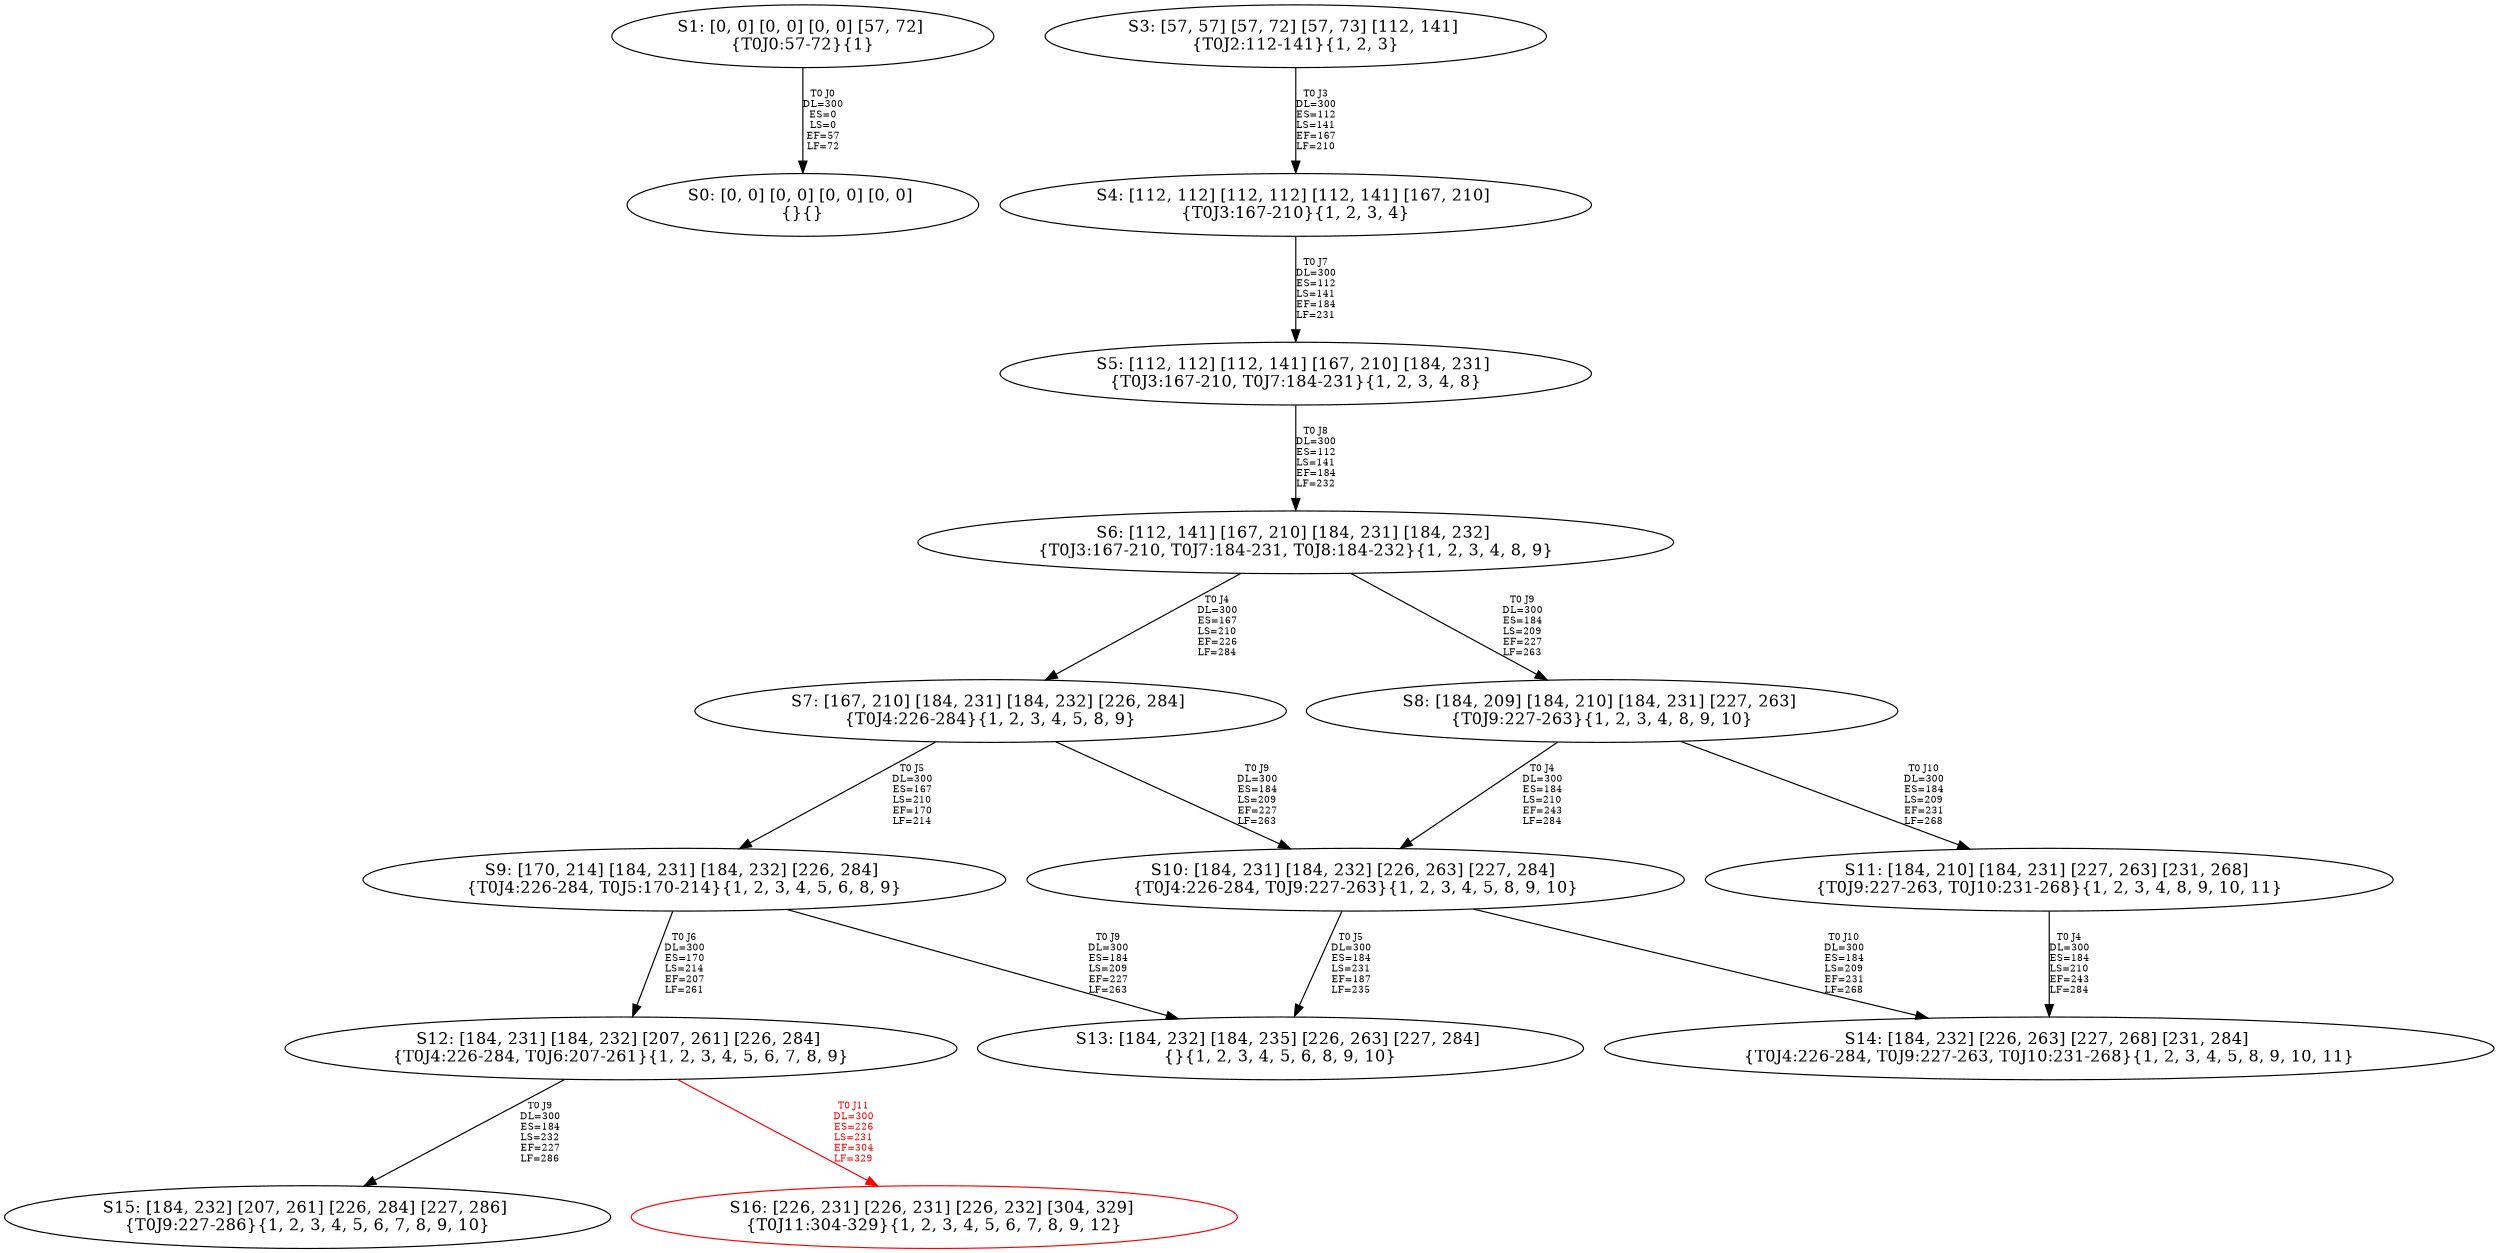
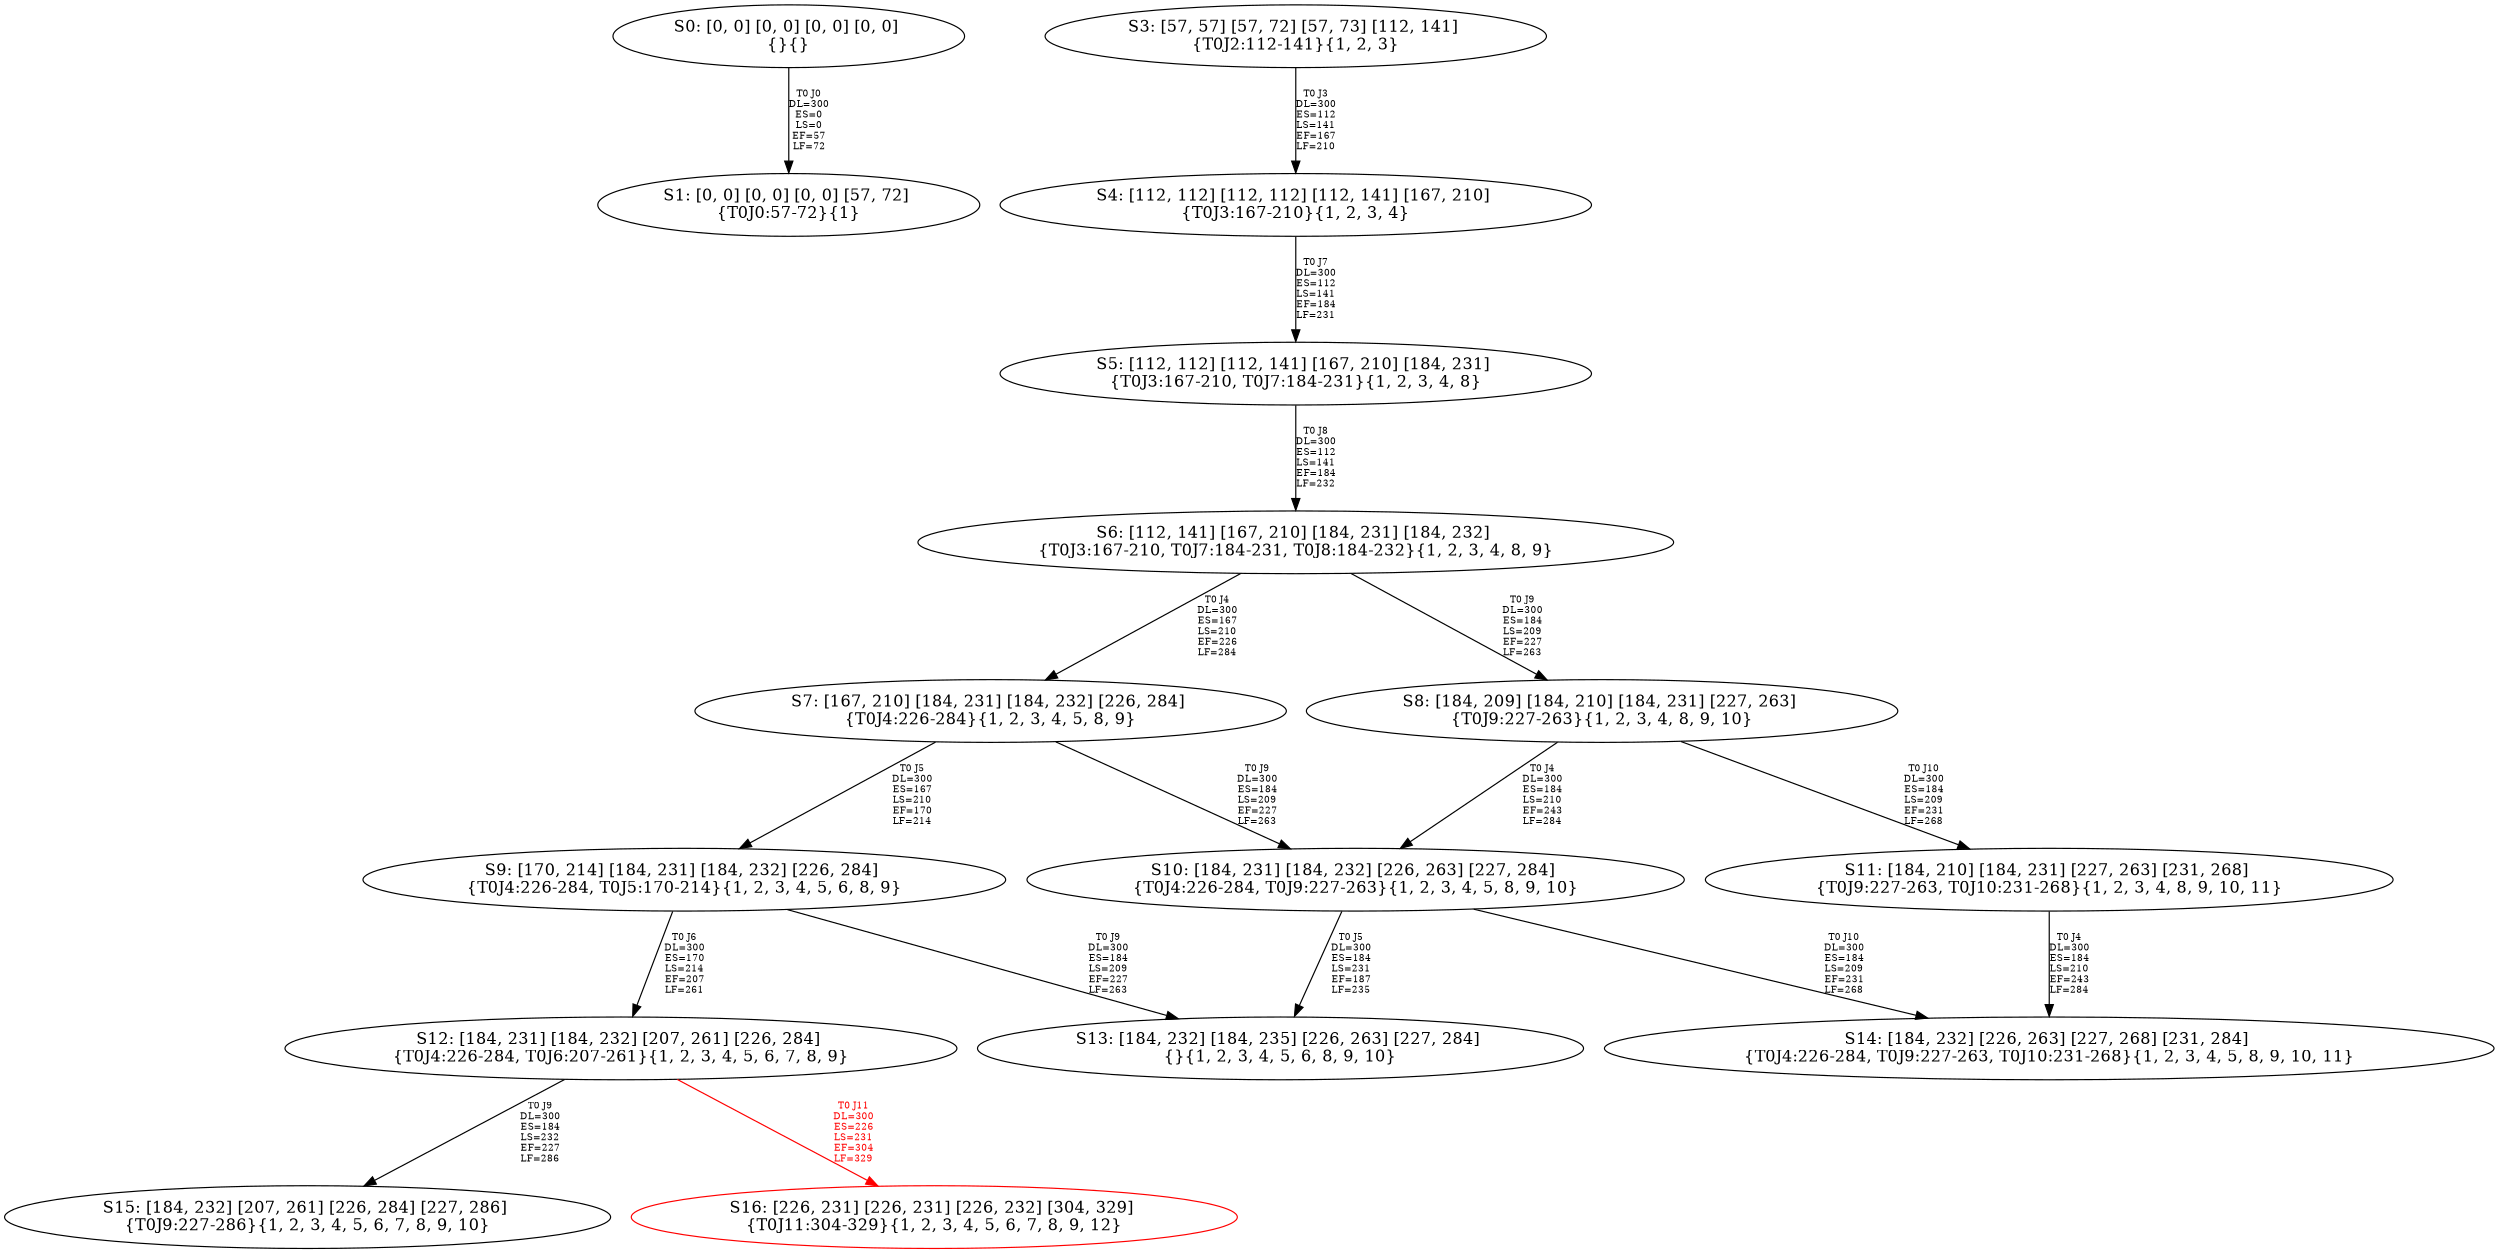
(803, 114) -> (789, 114)
